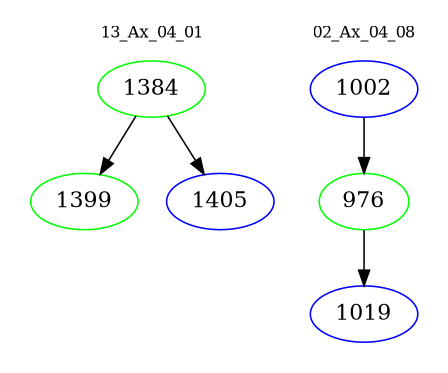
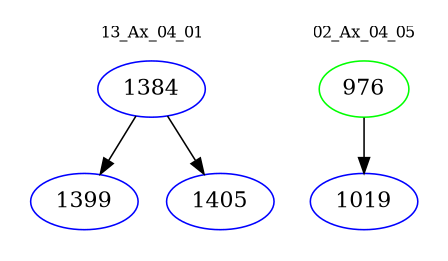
(364, 34) -> (364, 34)
(152, 89) -> (152, 89)
(364, 89) -> none
(84, 202) -> (84, 202)
